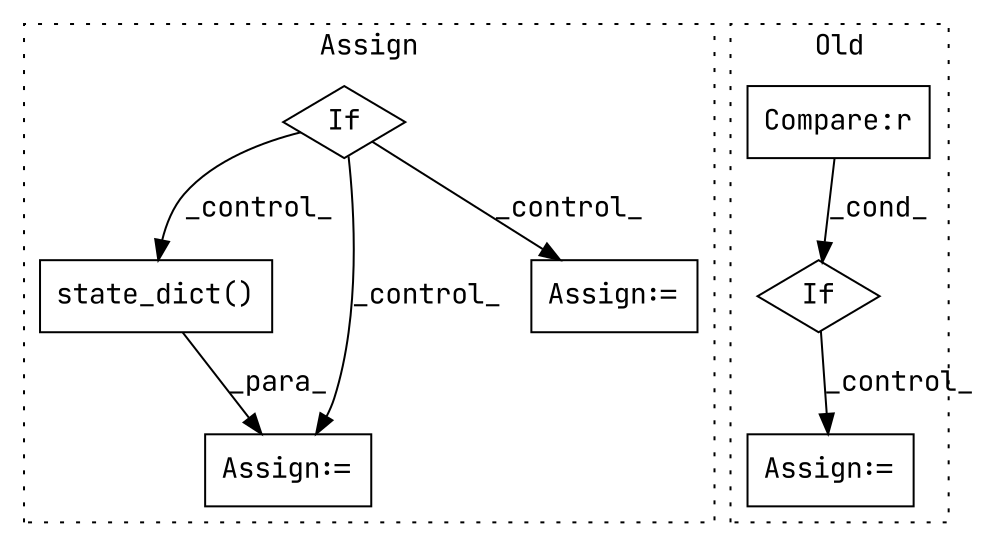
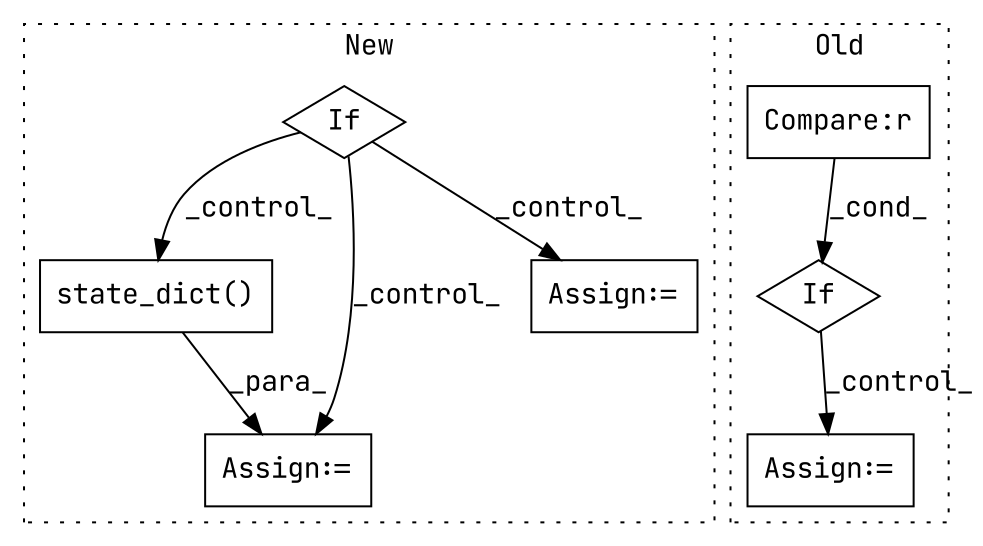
(369, 47) -> (369, 47)
